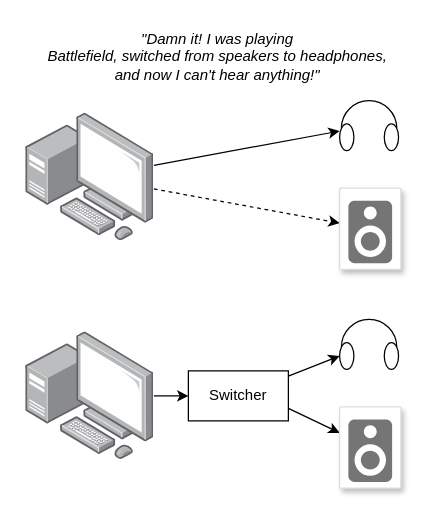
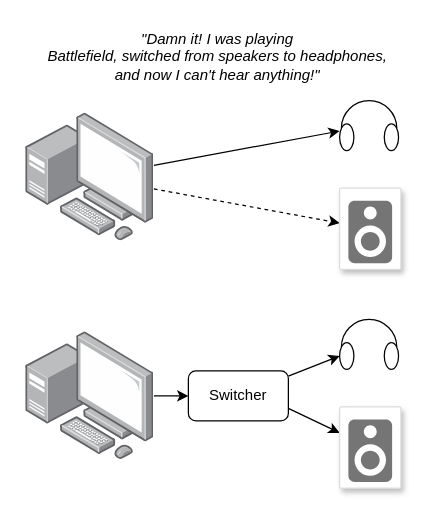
(238, 396) -> (238, 396)
